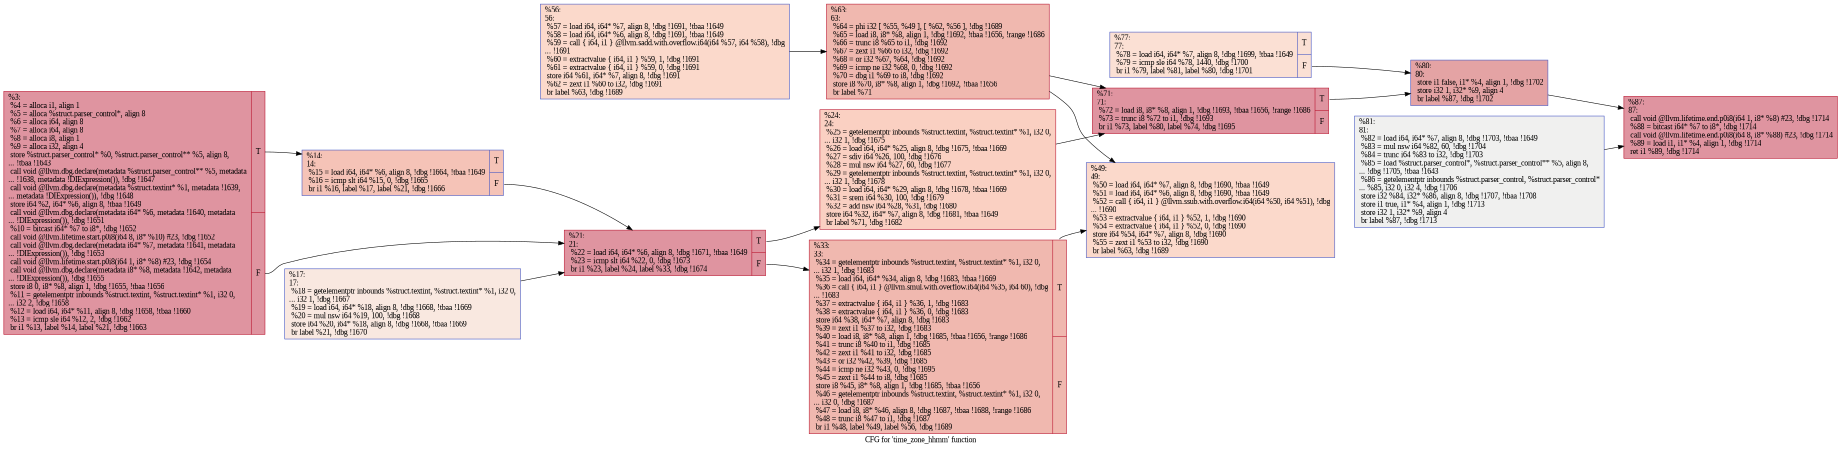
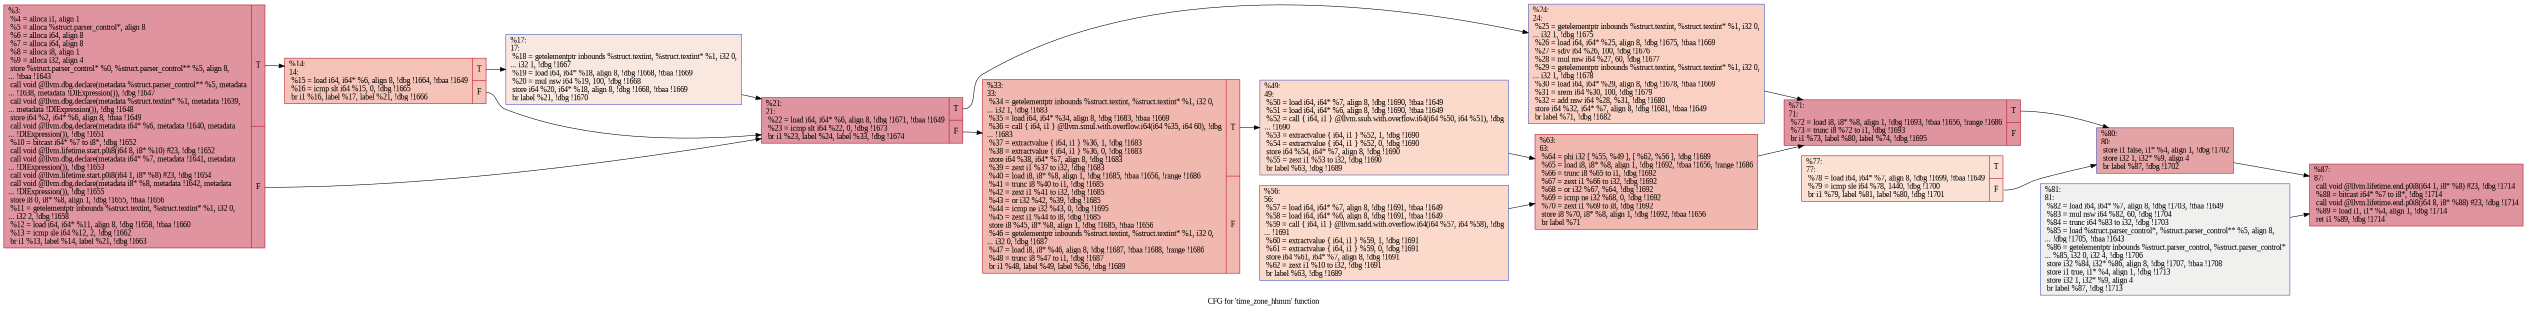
(1211, 55) -> (1902, 179)
none -> (493, 69)
(887, 76) -> (1596, 206)
(603, 84) -> (1323, 266)
(1078, 126) -> (1519, 155)
(938, 170) -> (1646, 64)
(403, 173) -> (385, 81)
